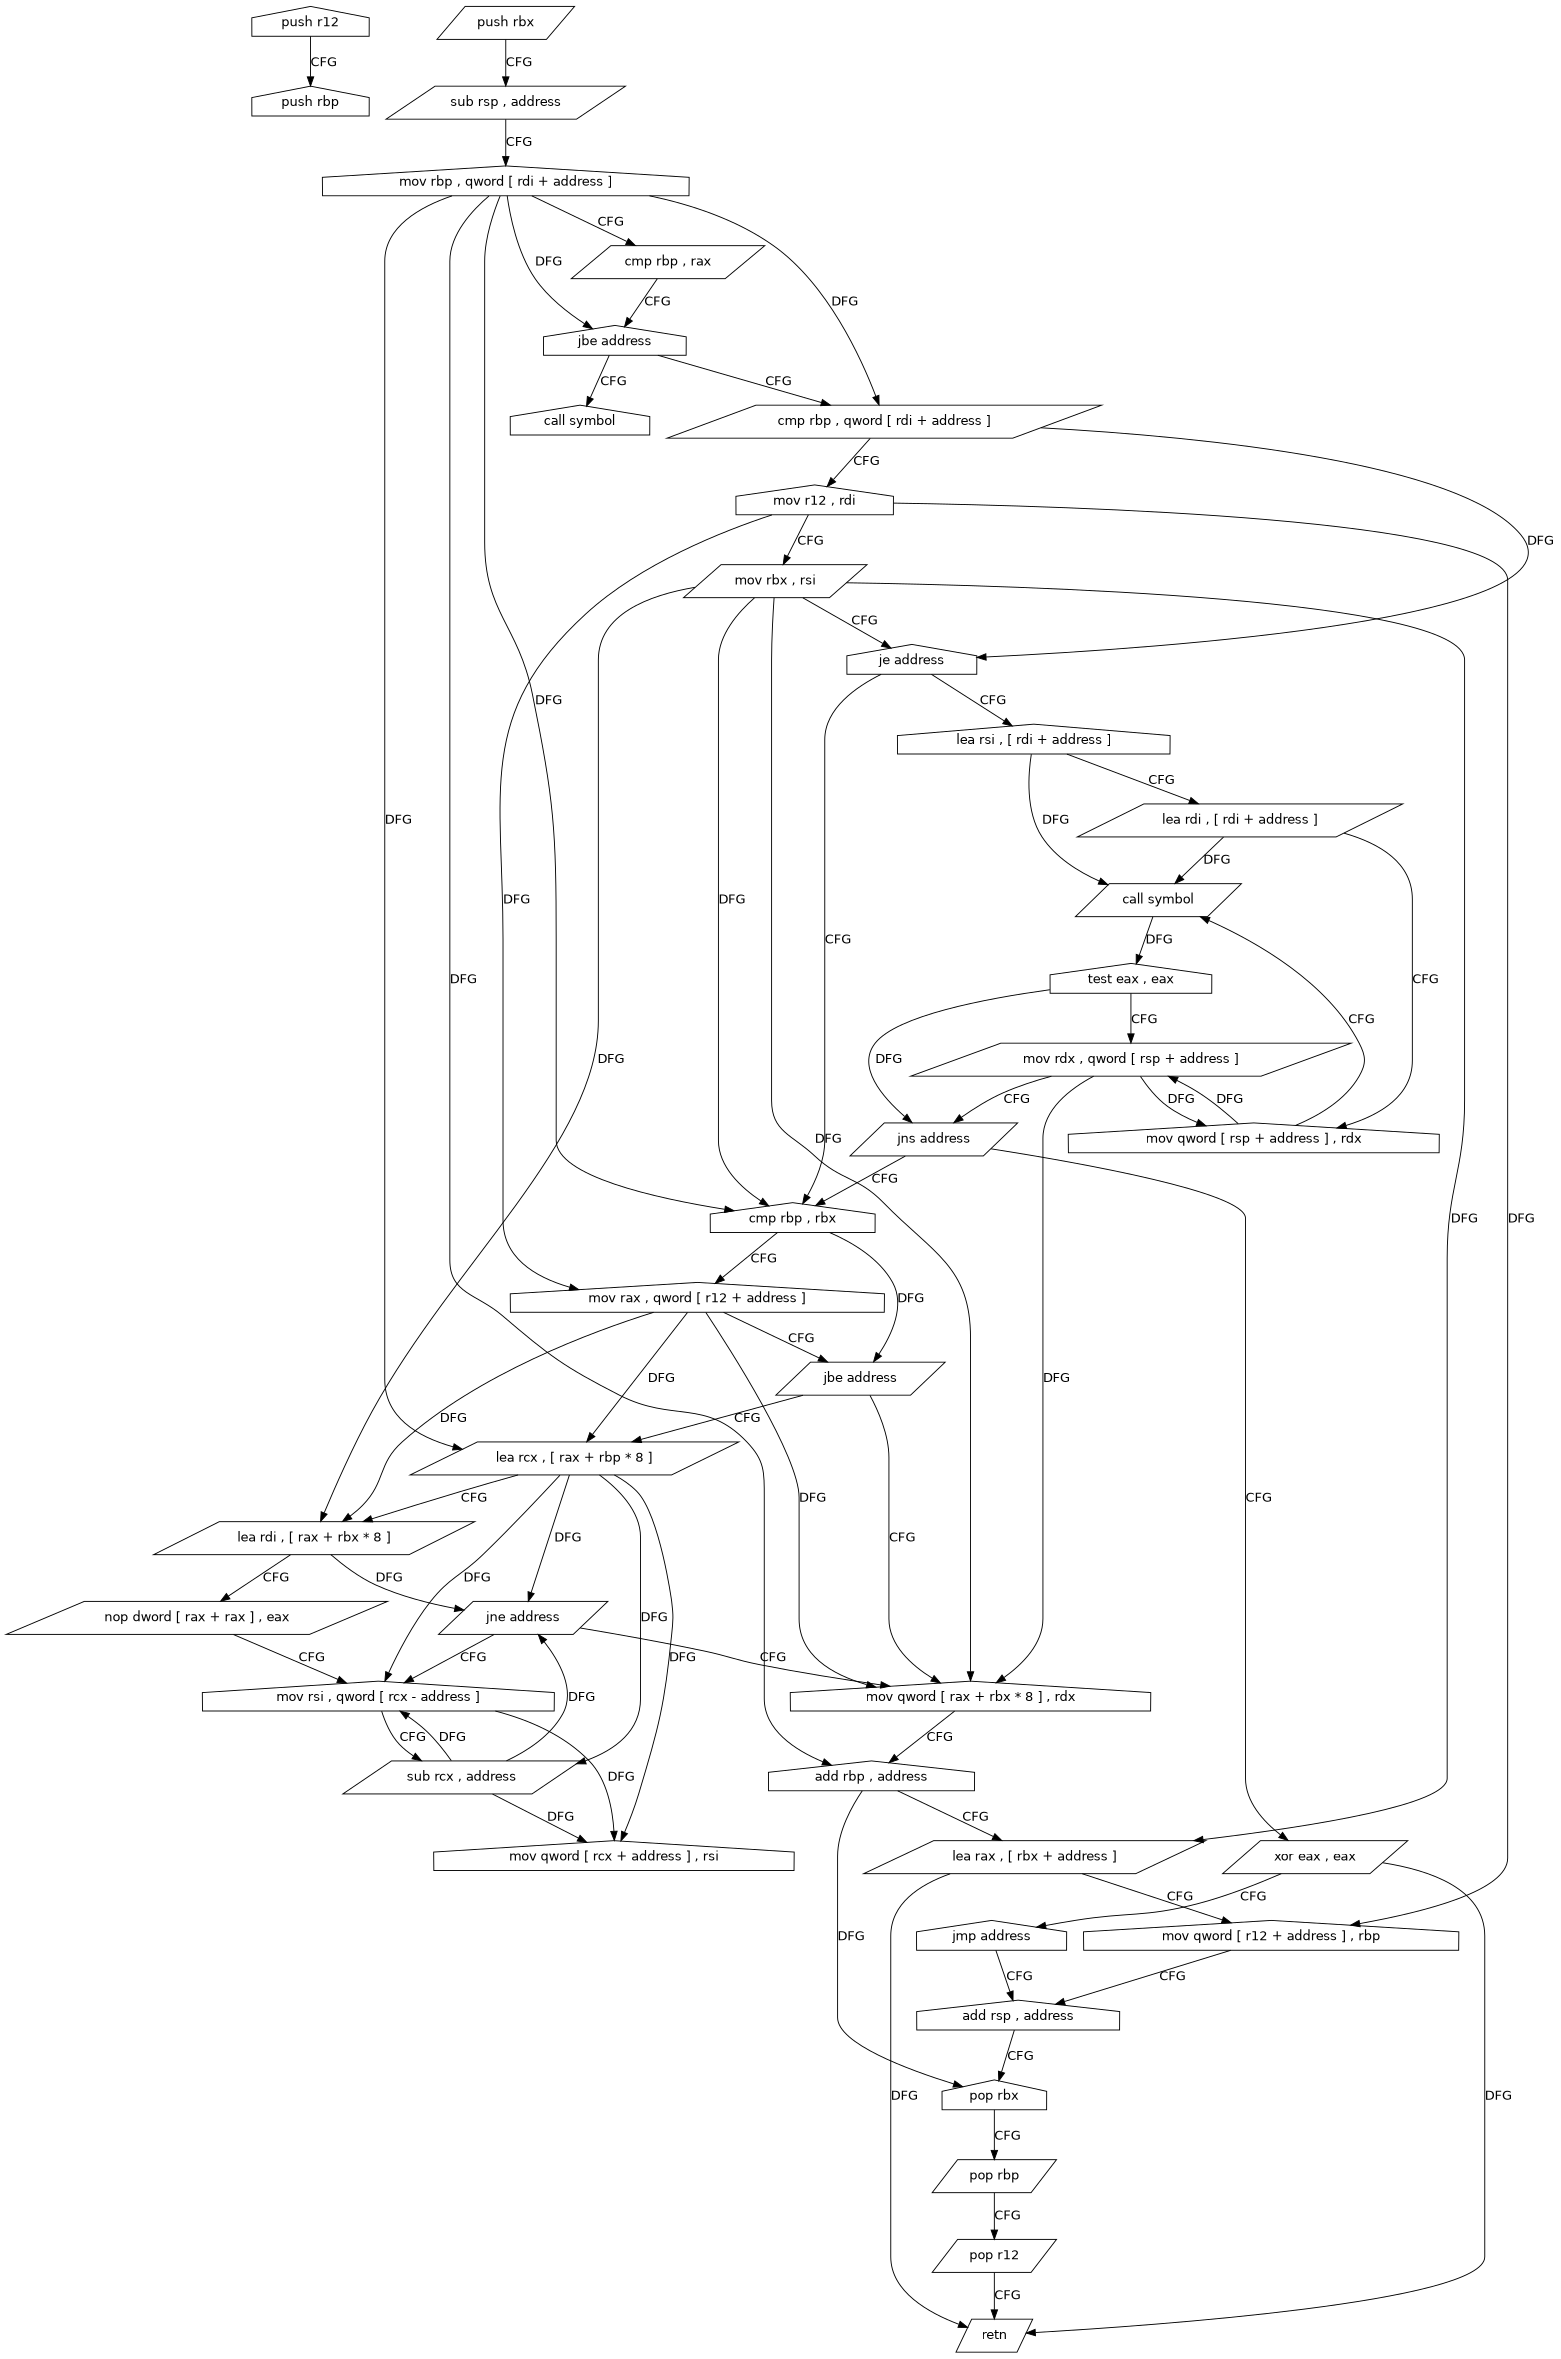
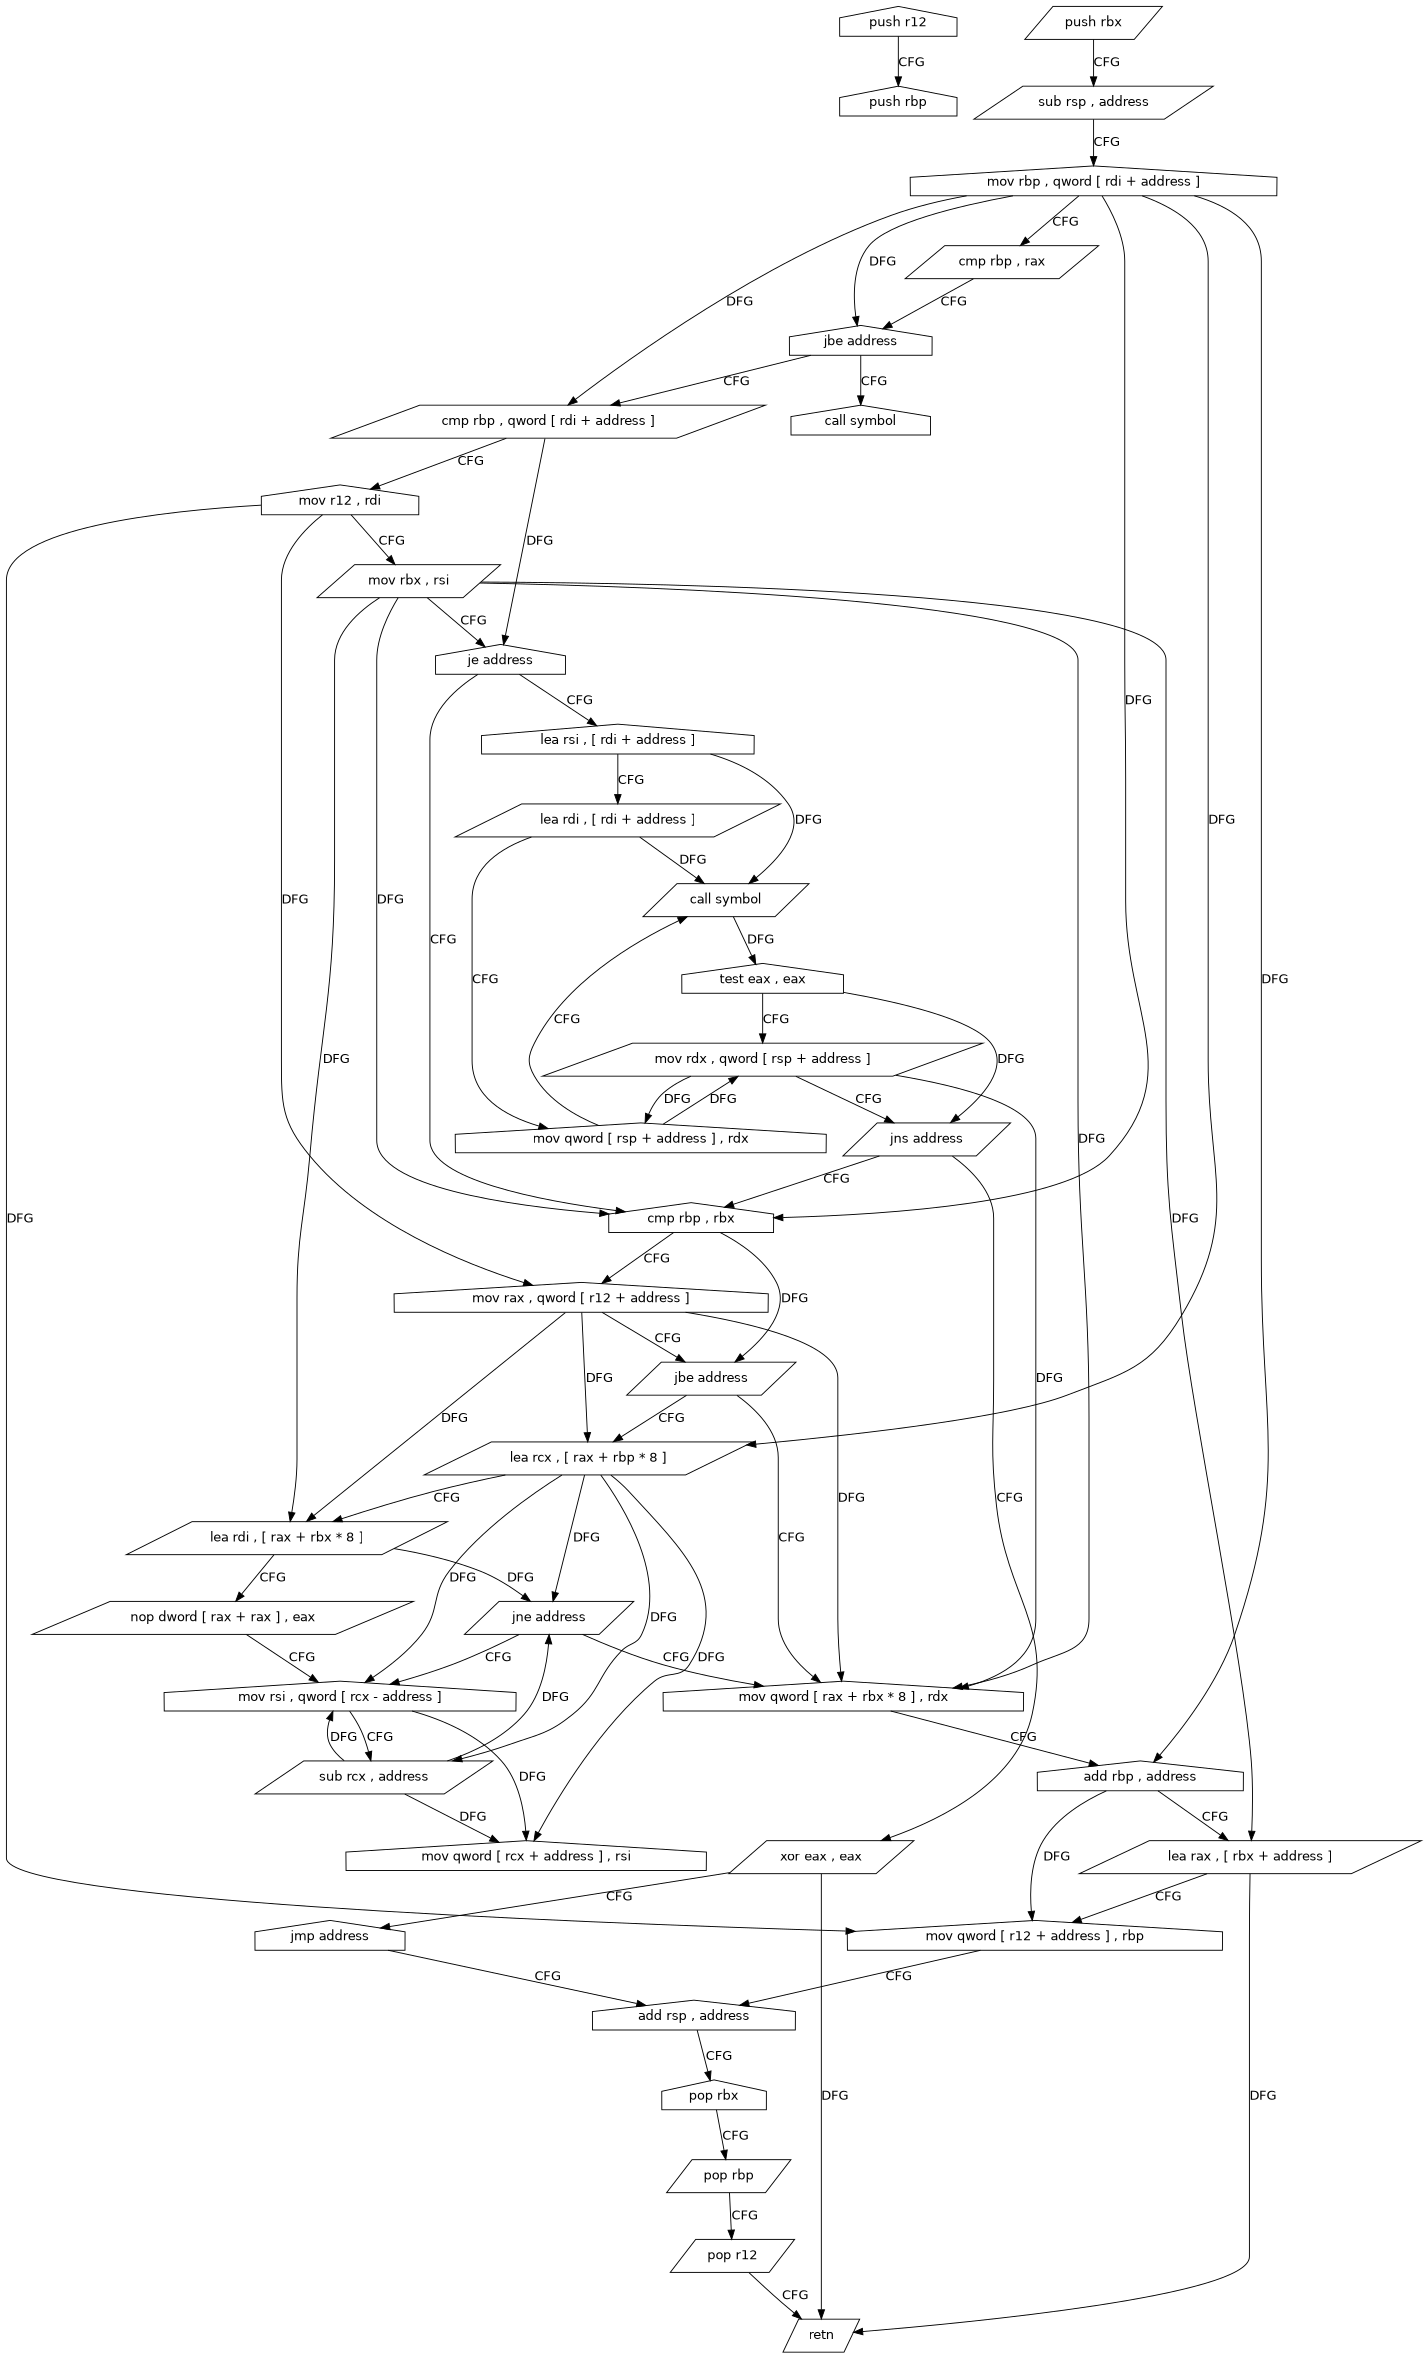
(838, 1971) -> (1046, 1837)
